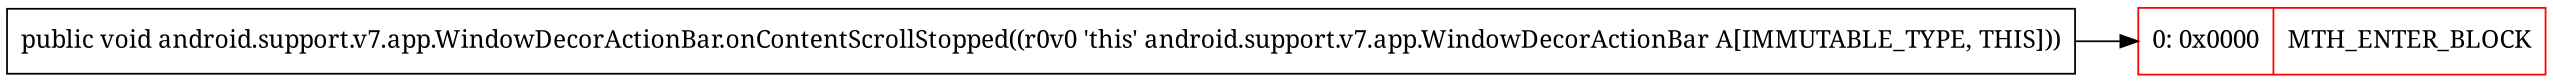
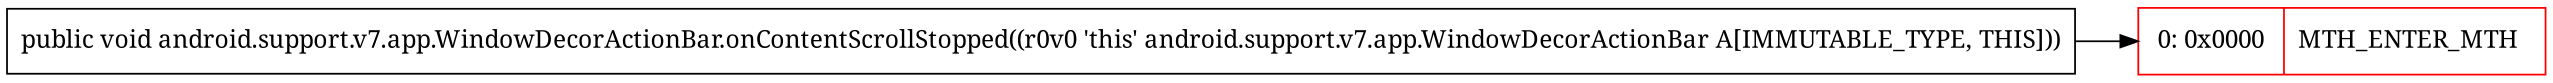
(2410, 40) -> (2409, 40)
